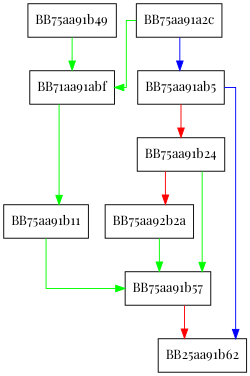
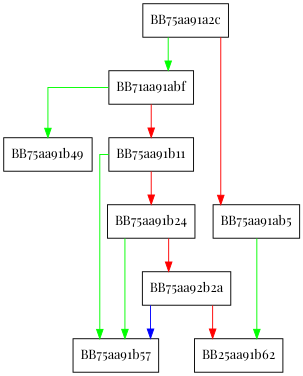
(72, 49) -> (58, 87)
(180, 49) -> (221, 116)
(181, 116) -> (151, 183)
(59, 150) -> (151, 116)
(236, 203) -> (257, 284)
(159, 250) -> (151, 317)
(184, 317) -> (213, 317)
